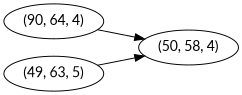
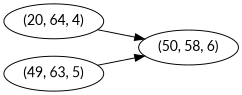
(54, 21) -> (54, 21)
(189, 48) -> (189, 48)
